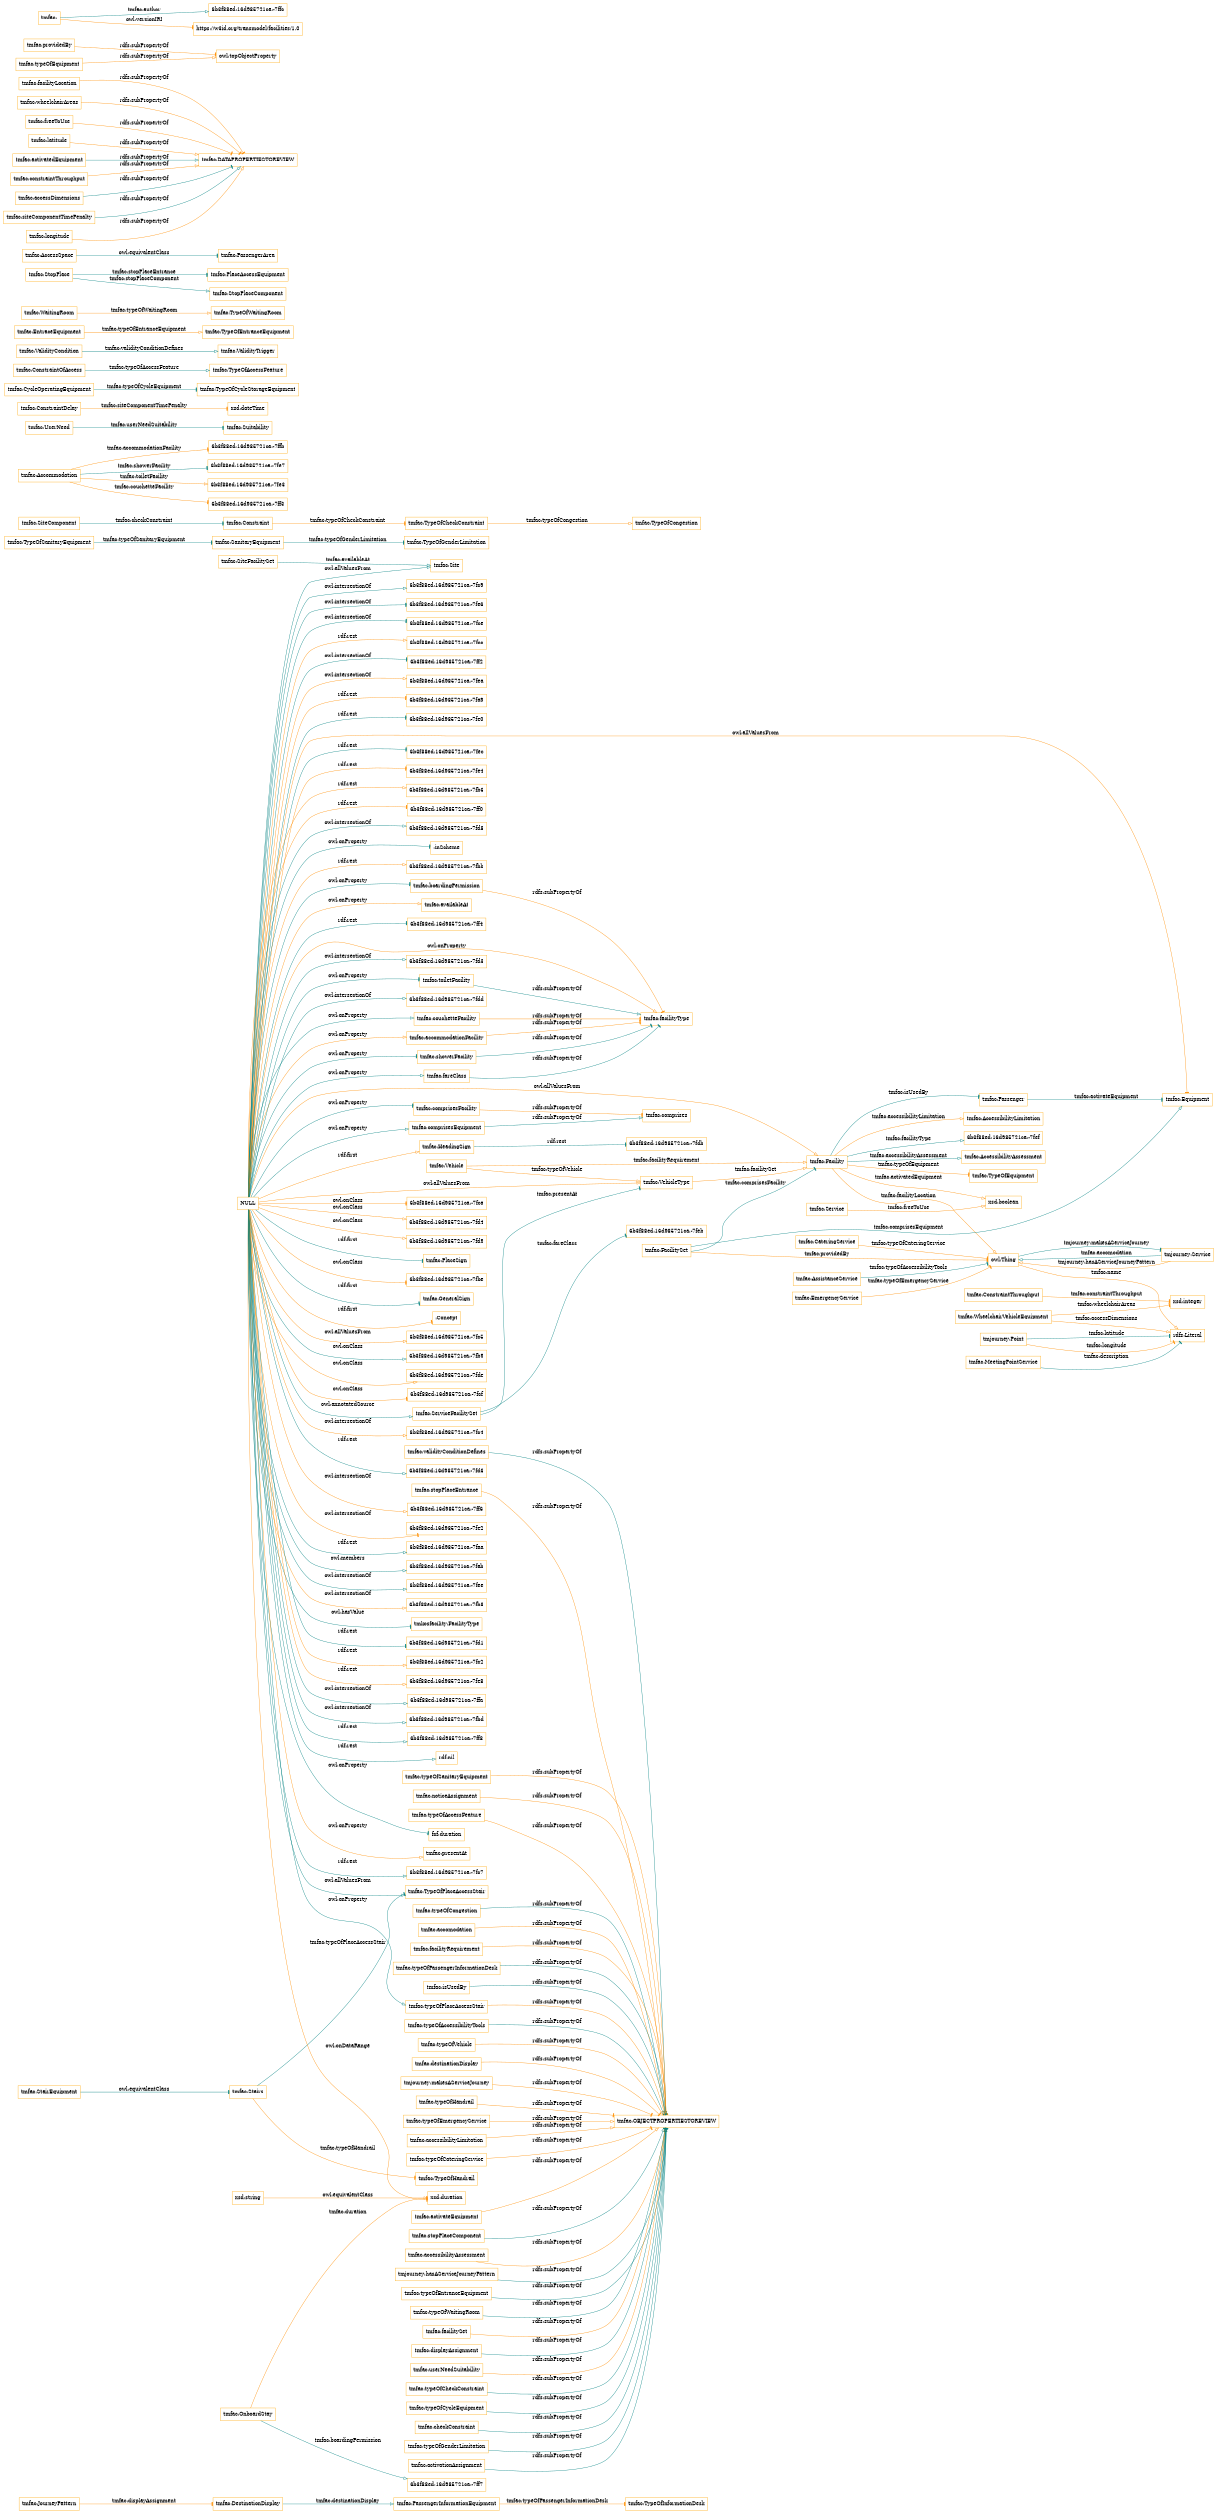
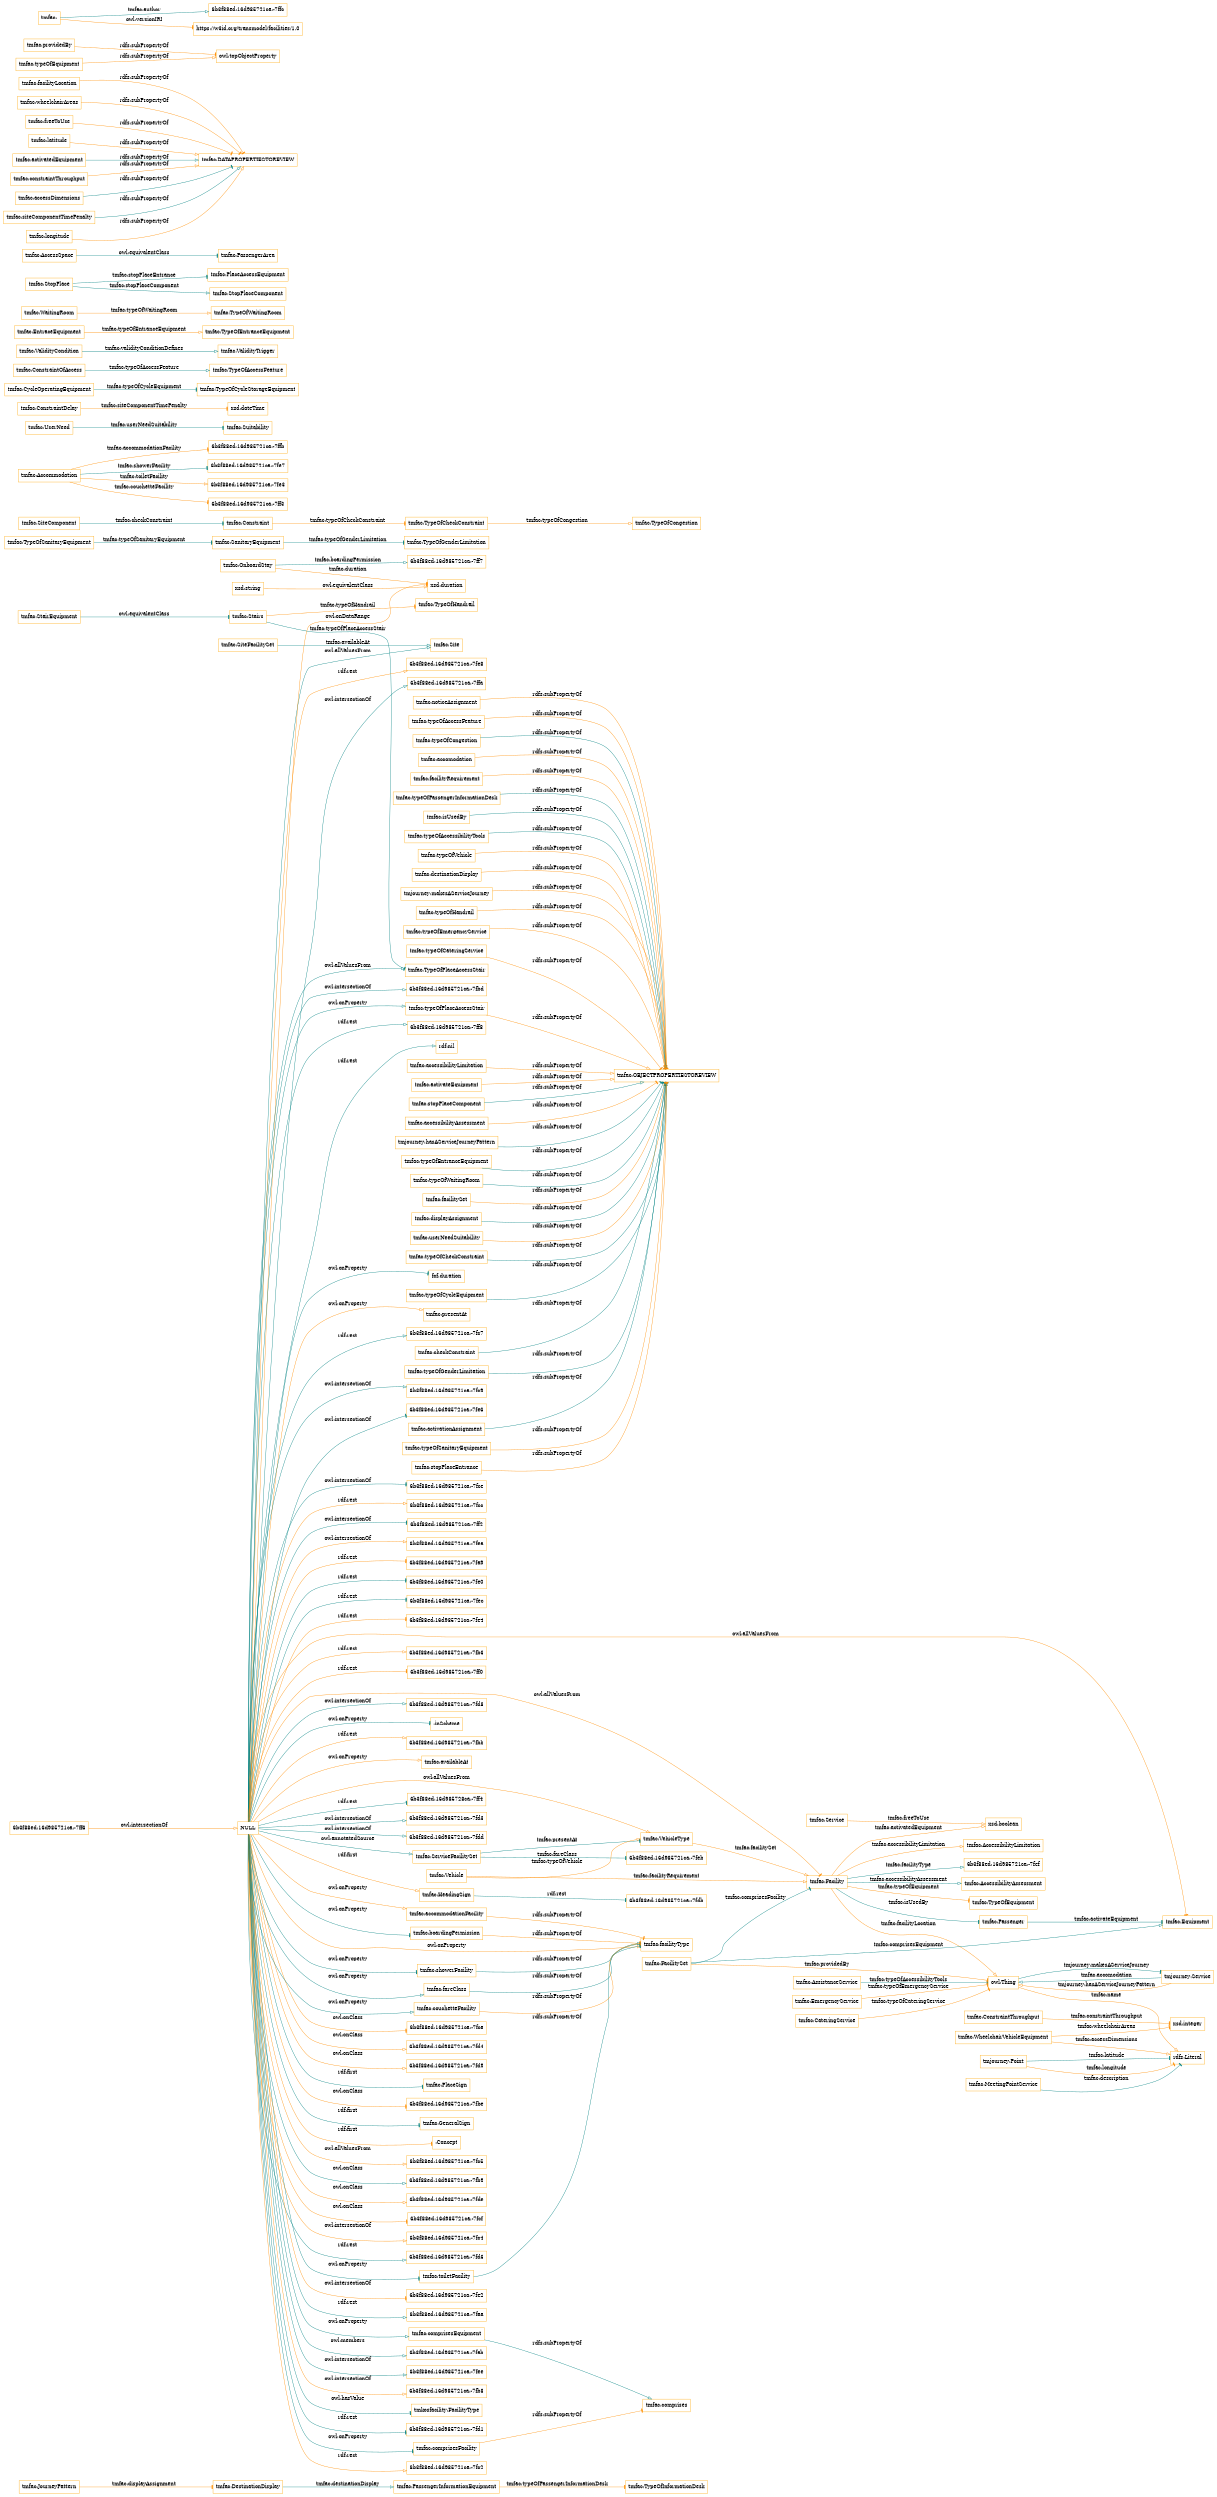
(447, 924) -> (447, 1800)
(509, 1090) -> (518, 1700)
(276, 1398) -> (161, 1828)
(447, 1452) -> none
